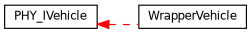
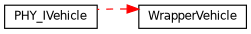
(124, 25) -> (112, 9)
